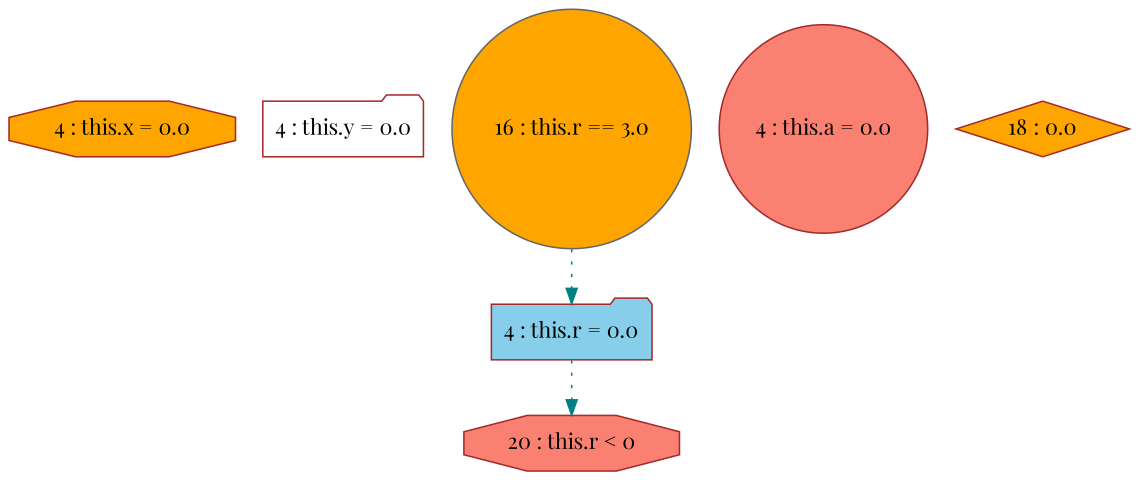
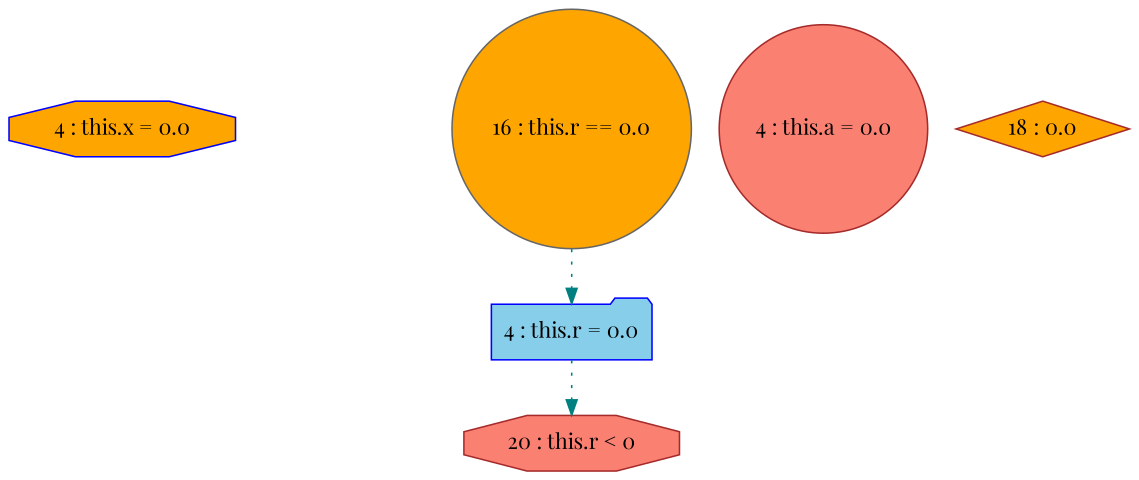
(122, 129) -> (122, 129)
(343, 129) -> none
(572, 129) -> (572, 129)
(572, 332) -> (572, 332)
